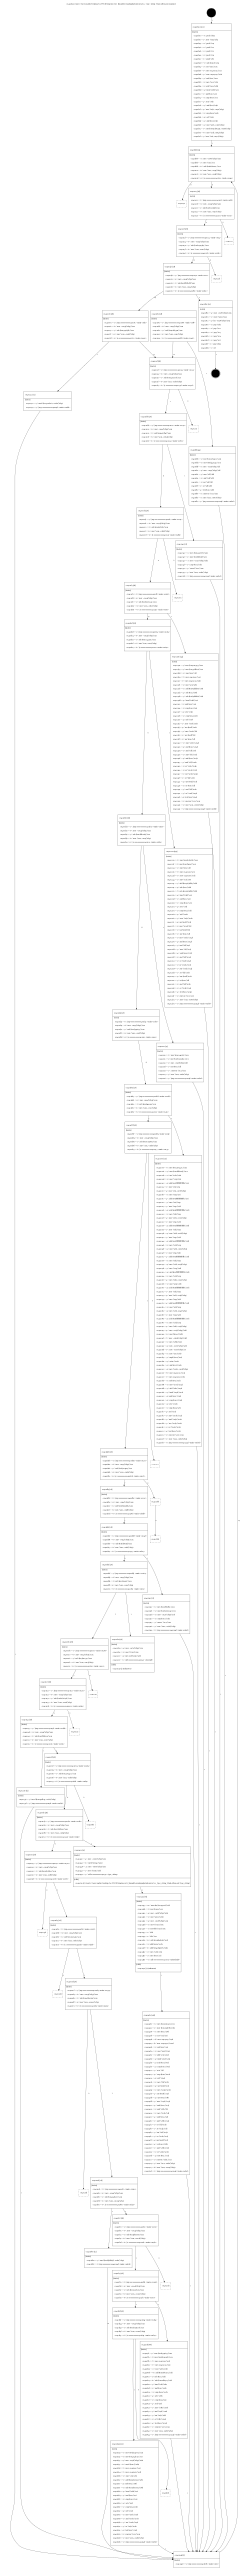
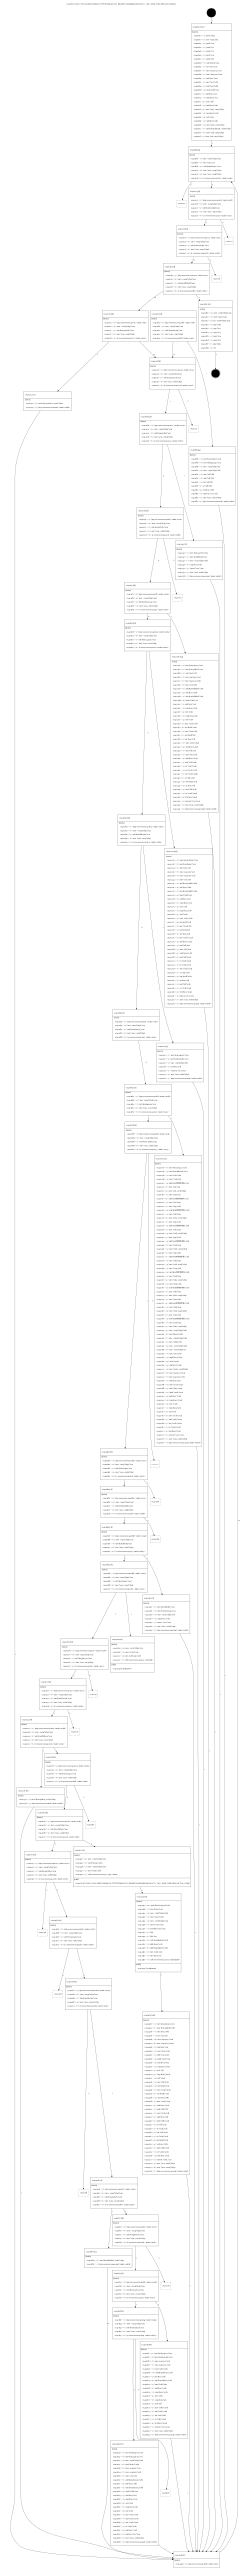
(155, 1520) -> (150, 1525)
